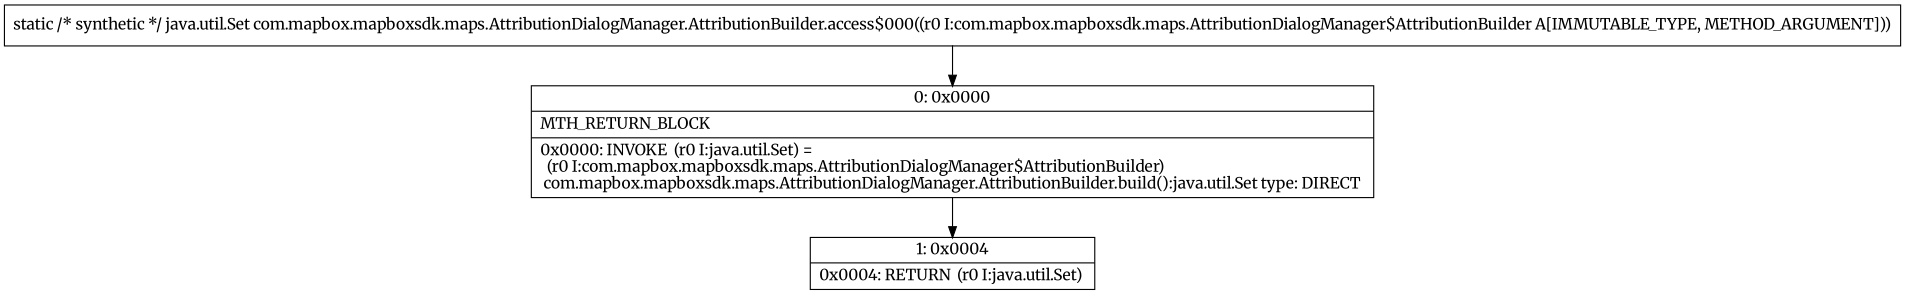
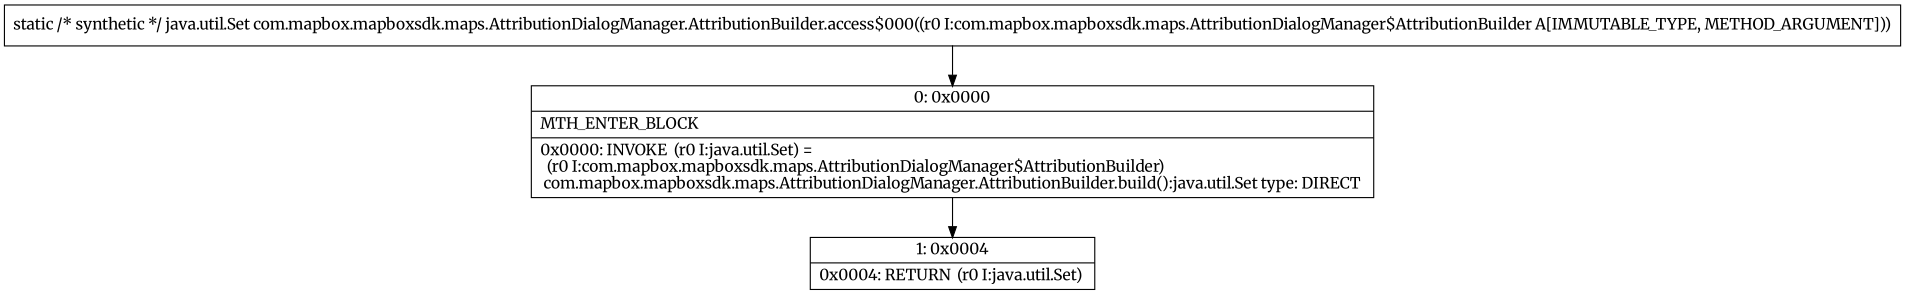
(625, 124) -> (619, 124)
